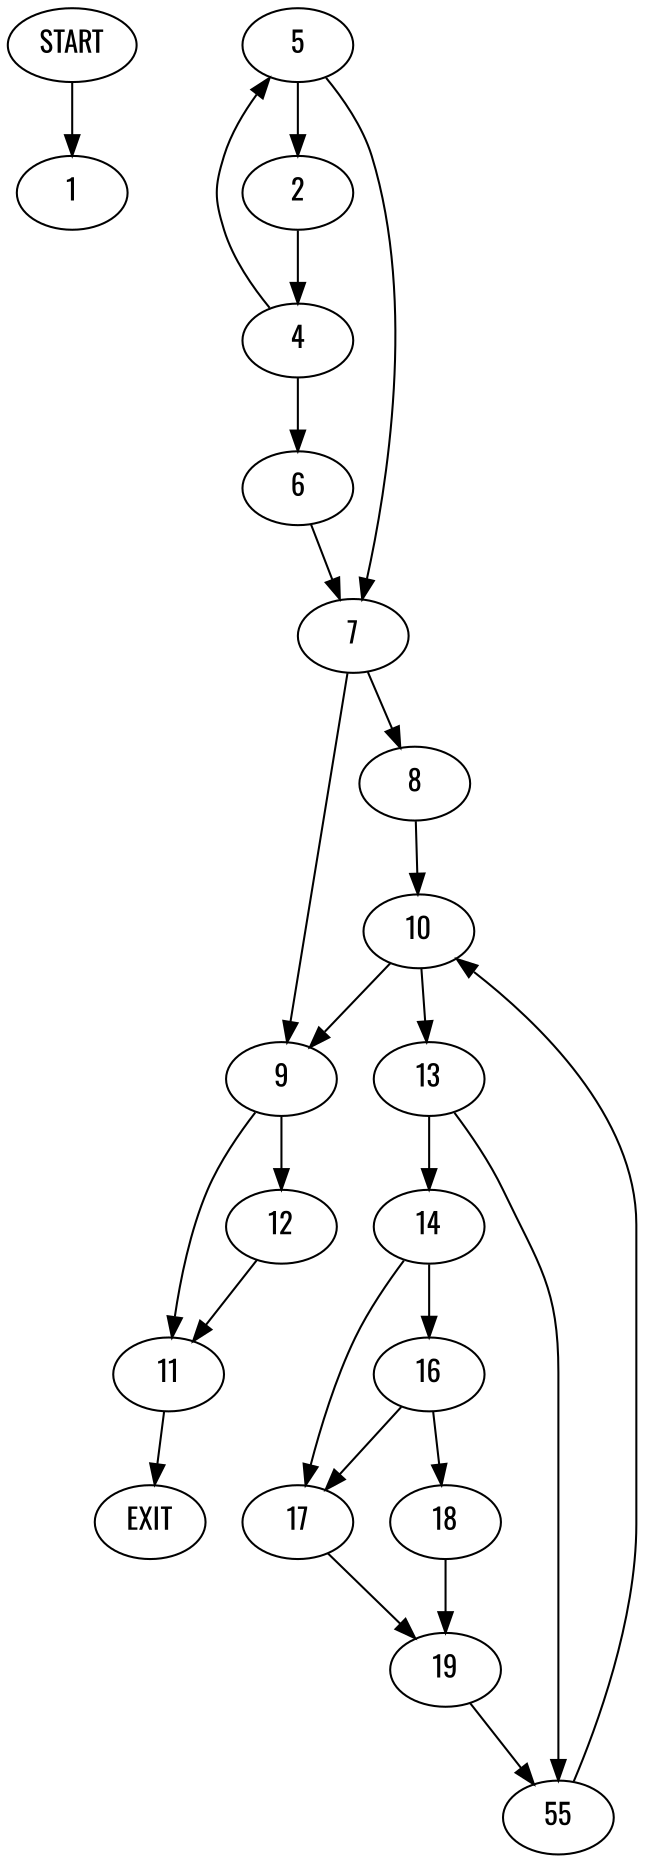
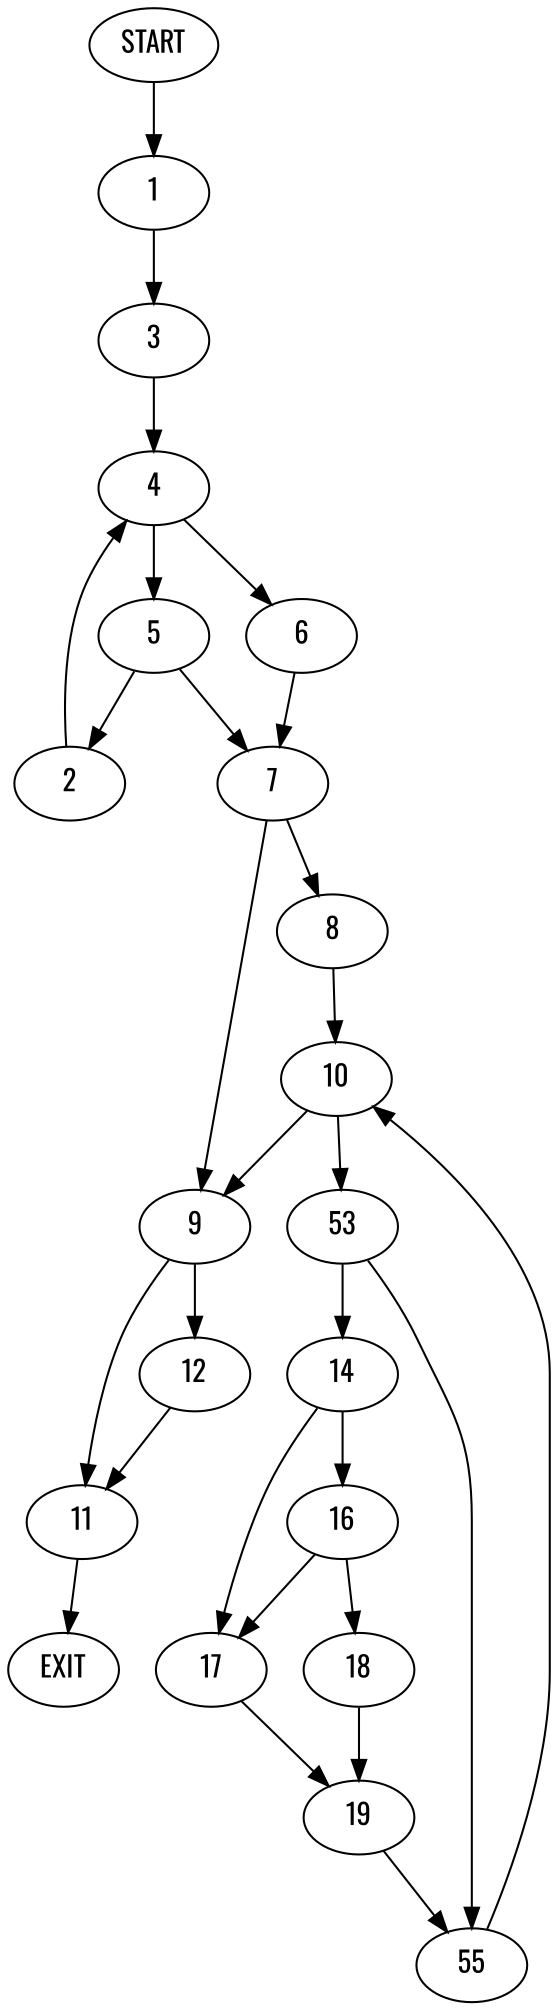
none -> (154, 341)
(429, 1079) -> (343, 1227)
